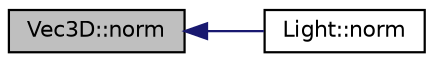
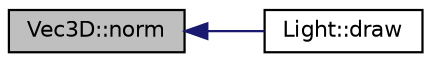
(345, 31) -> (344, 31)
